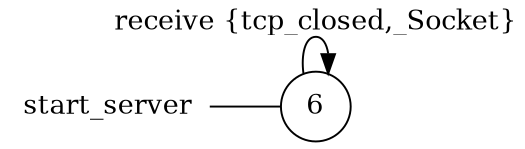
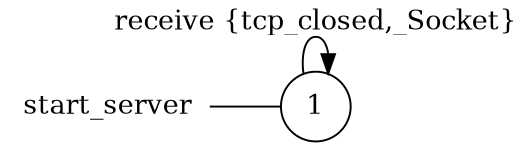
(316, 107) -> (316, 107)
